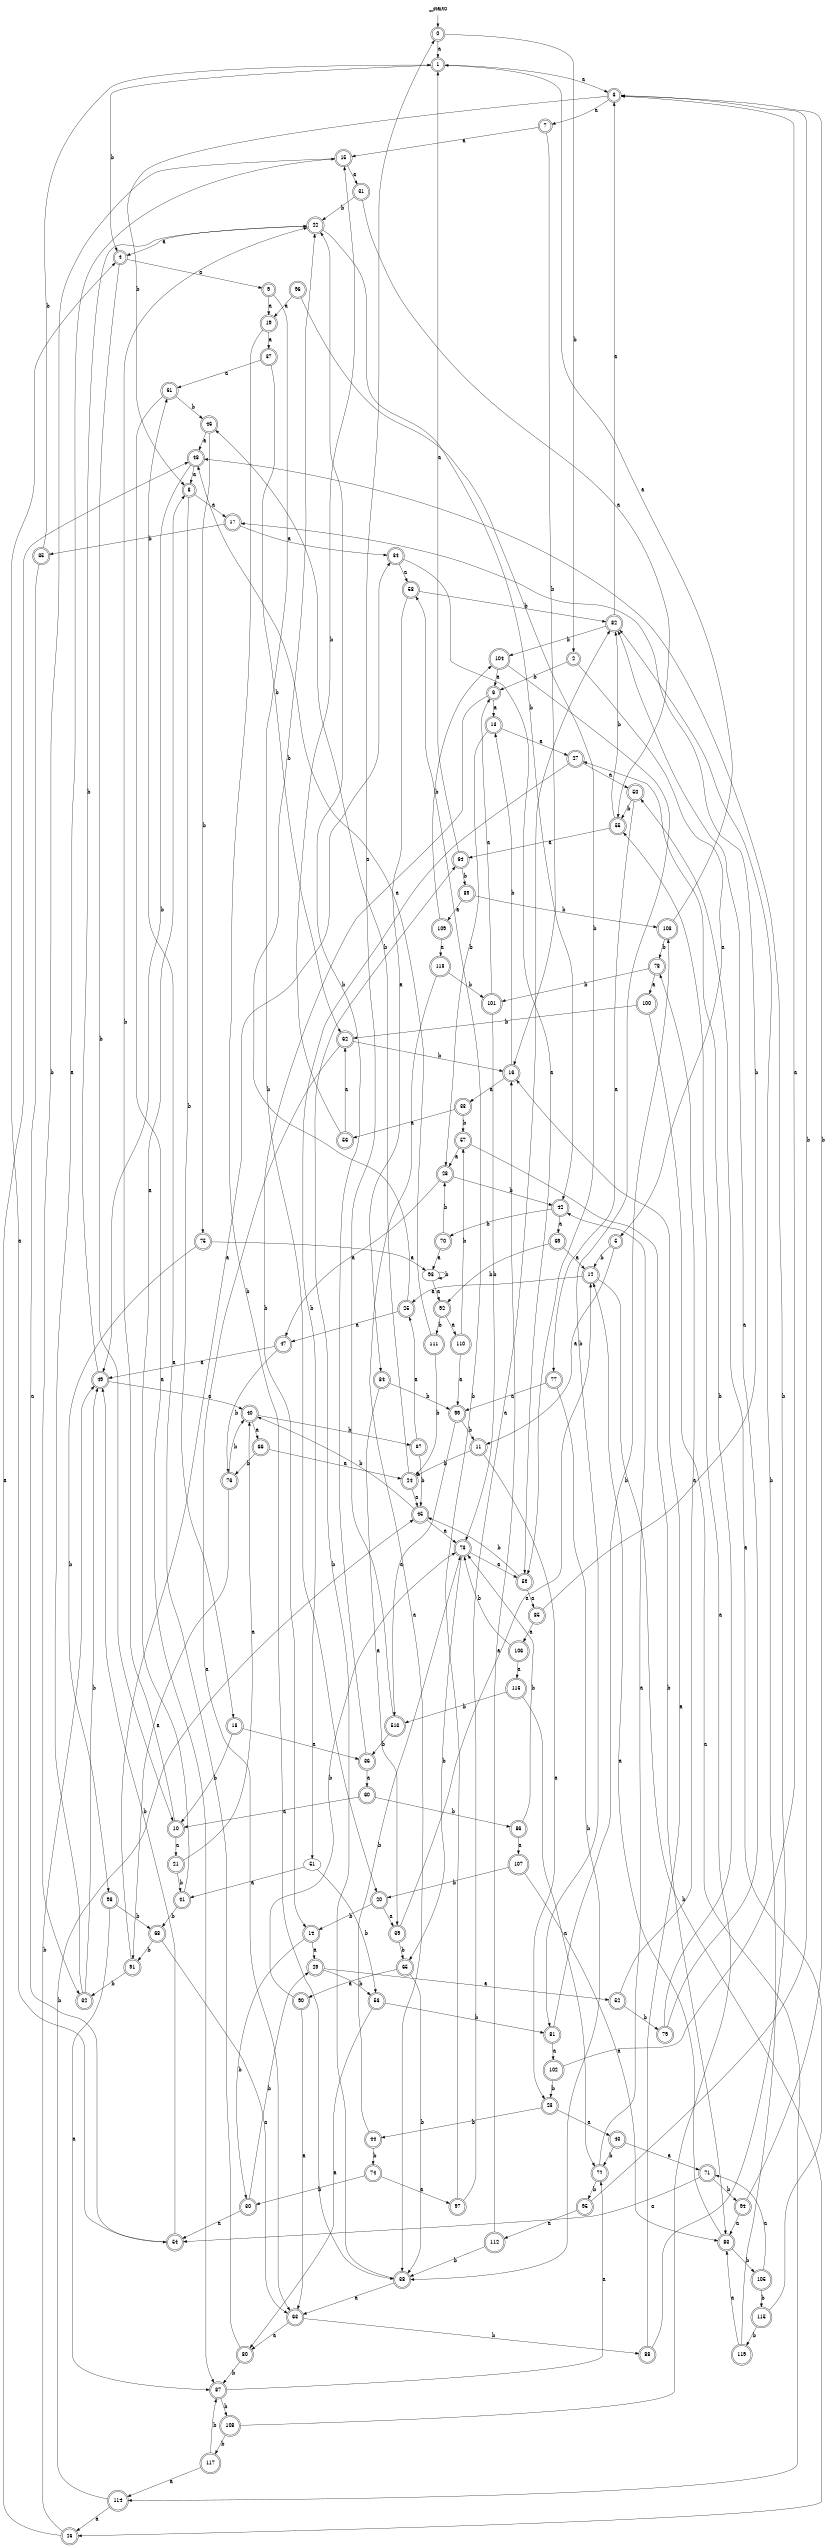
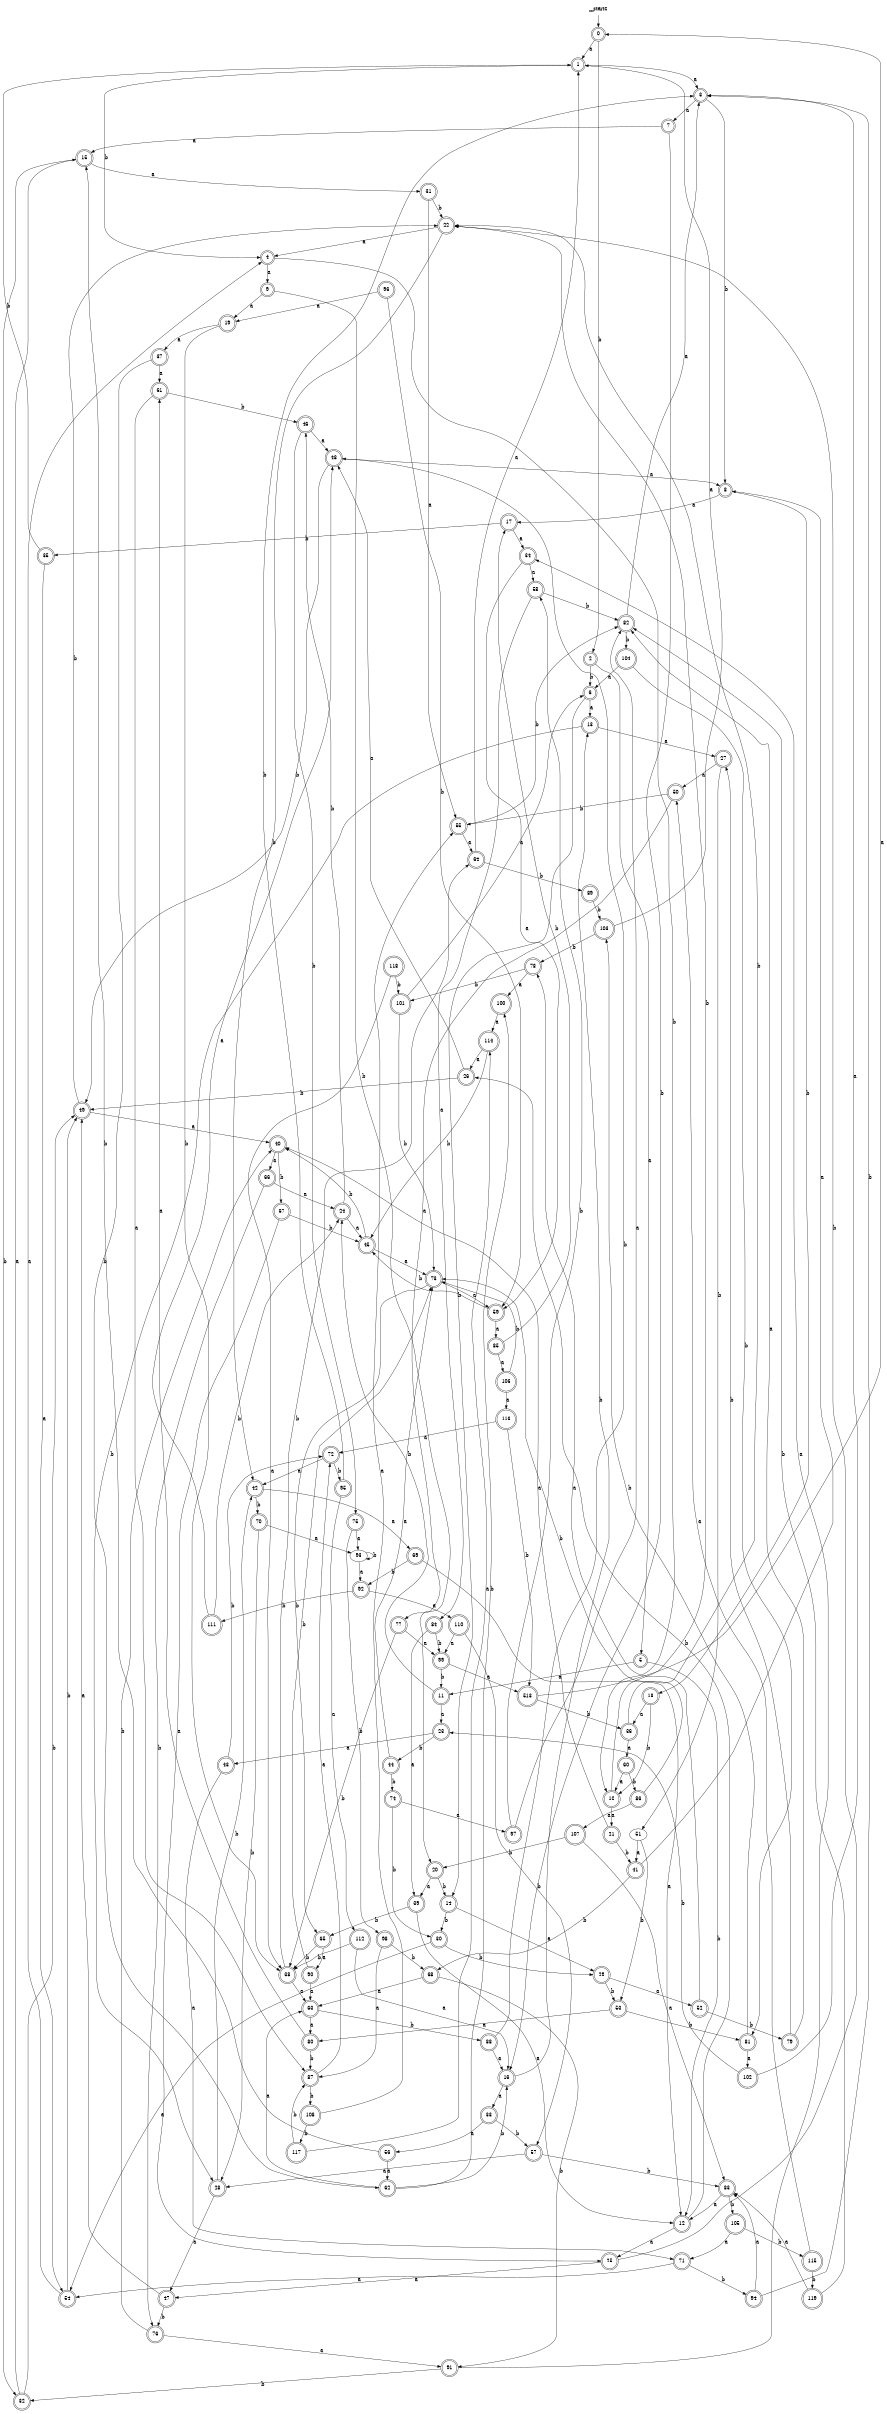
(442, 929) -> none
(497, 1022) -> (489, 1630)
(380, 1846) -> (405, 1522)
